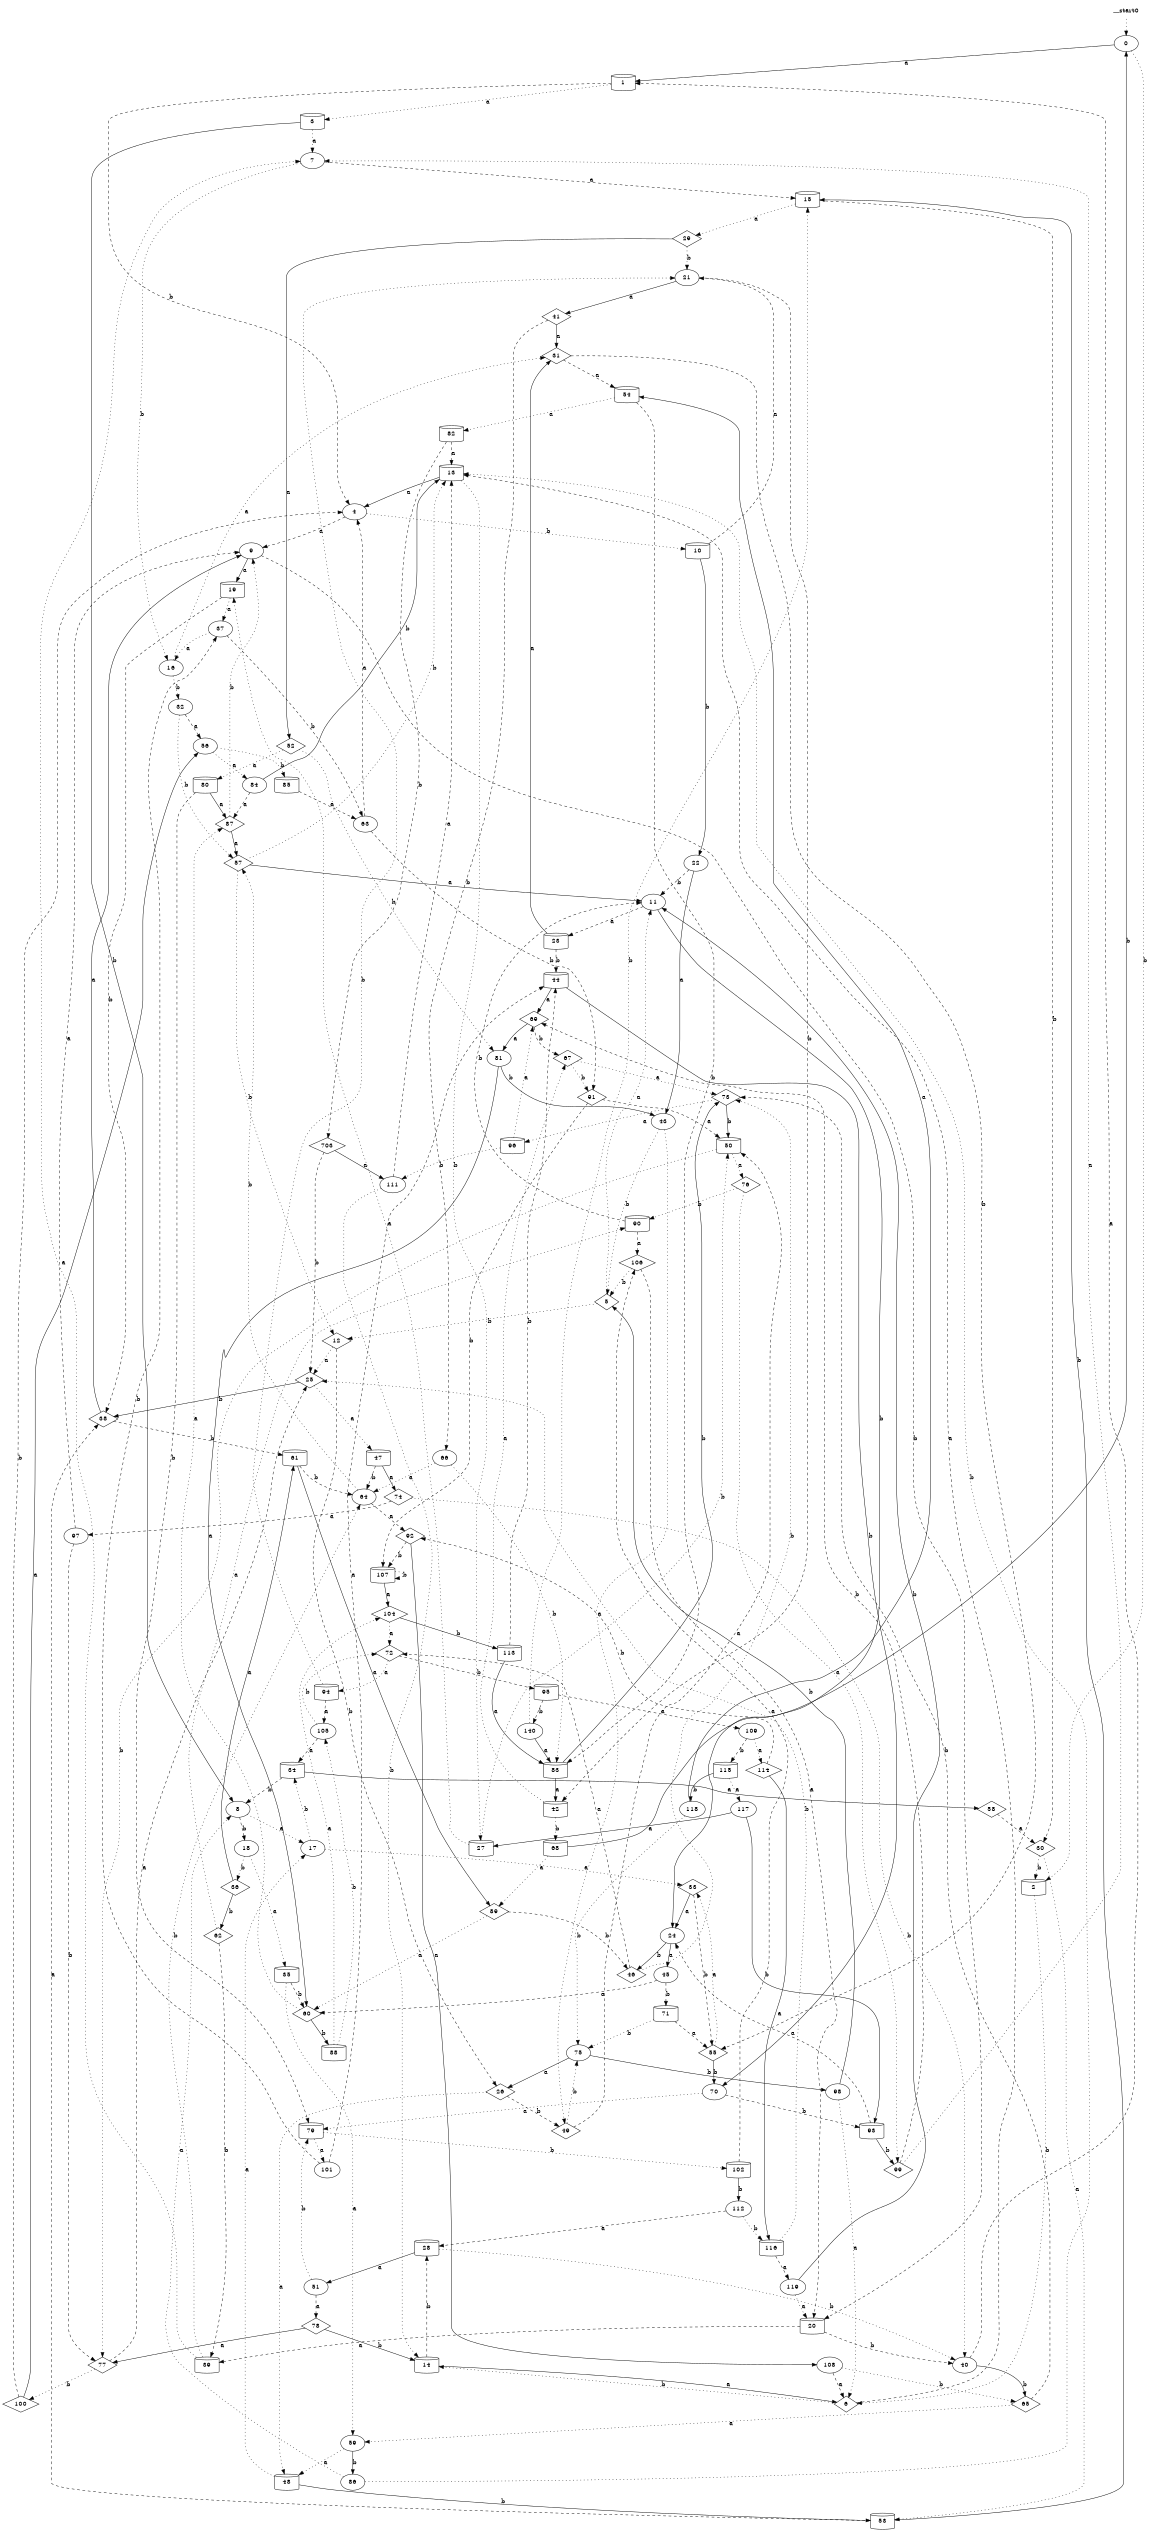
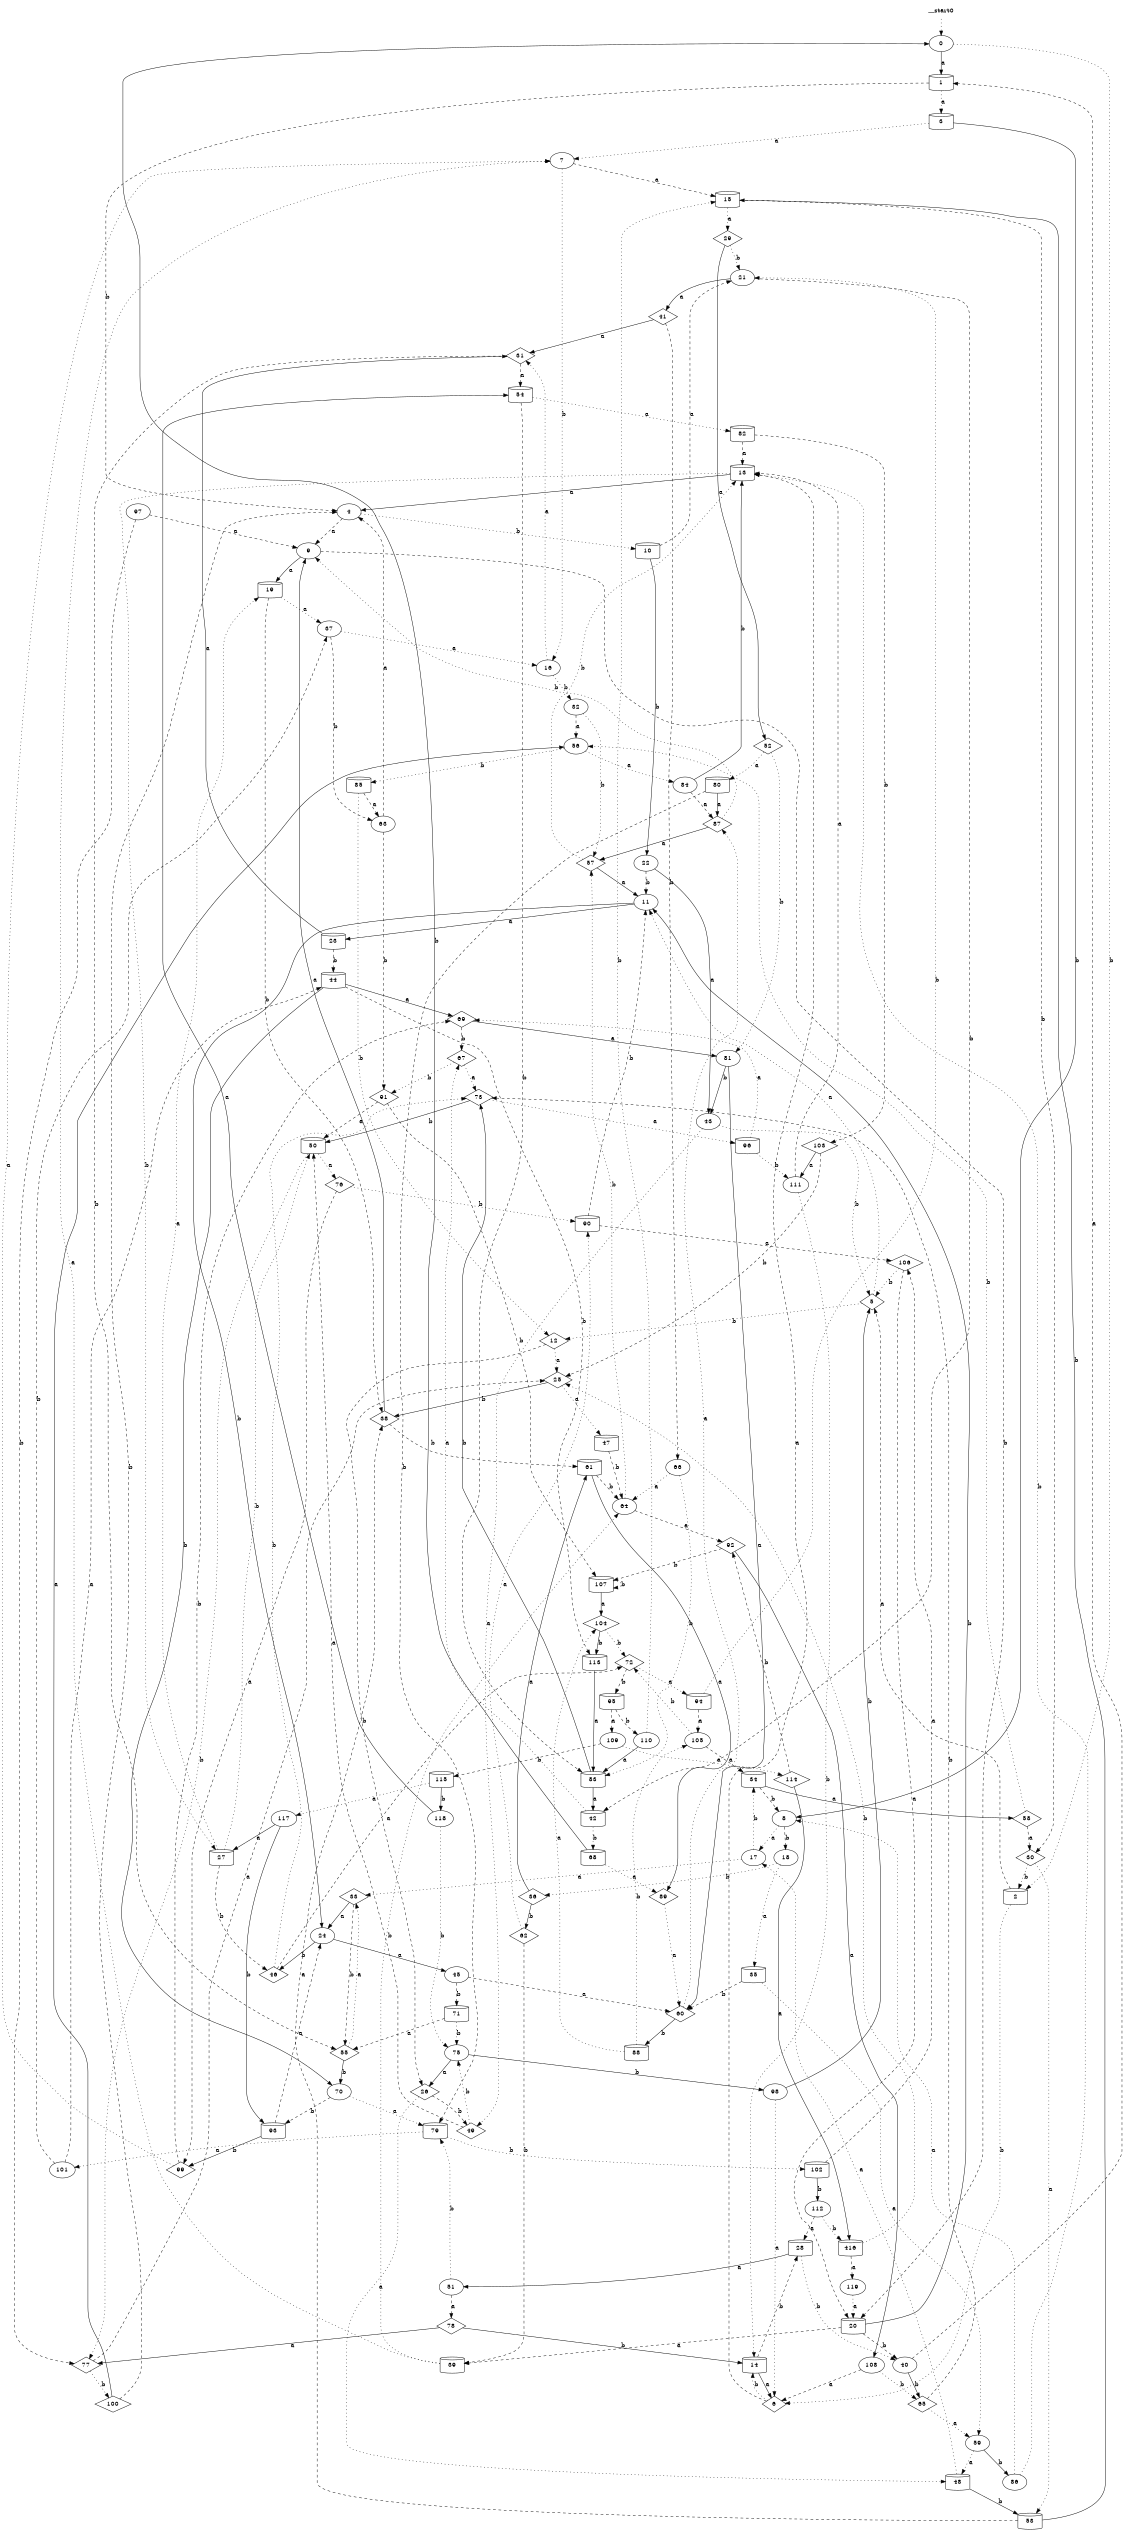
(608, 920) -> (499, 921)
(246, 1096) -> (363, 1095)
(327, 1146) -> (820, 1146)
none -> (986, 1201)
(528, 1319) -> (573, 1270)
(399, 1497) -> none
(919, 1617) -> (968, 1586)
none -> (881, 1632)
(392, 1634) -> (620, 1643)
(826, 1665) -> (250, 1673)
(530, 1731) -> (646, 1741)
(570, 1922) -> (222, 1925)
(771, 2248) -> (851, 2248)
